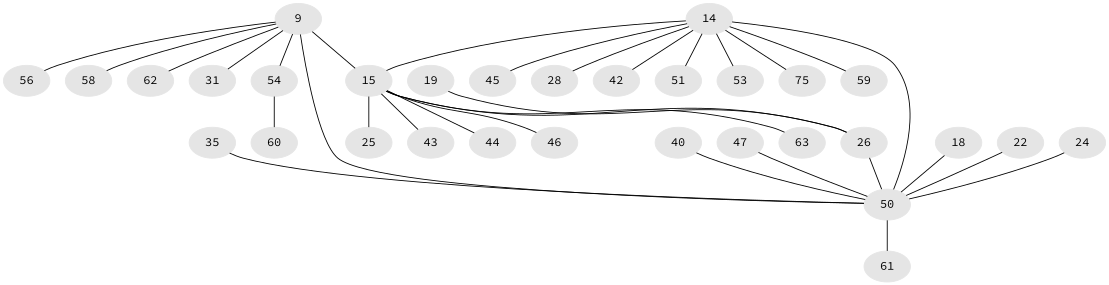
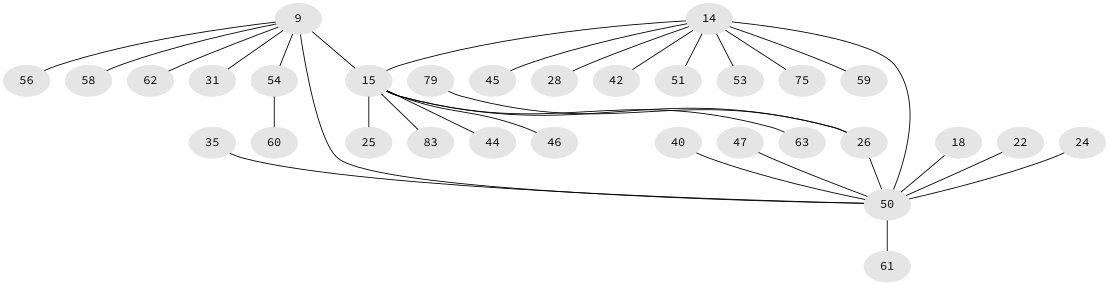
(431, 81) -> (431, 81)
(431, 143) -> (431, 143)
